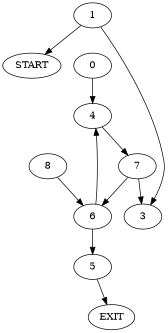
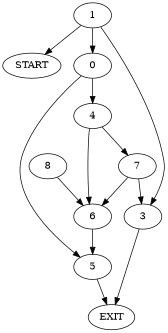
none -> (93, 37)
none -> (21, 164)
(97, 170) -> (88, 163)
none -> (128, 263)
